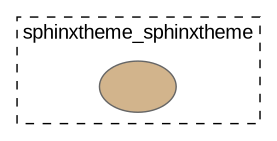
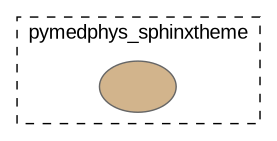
(139, 33) -> (139, 33)
